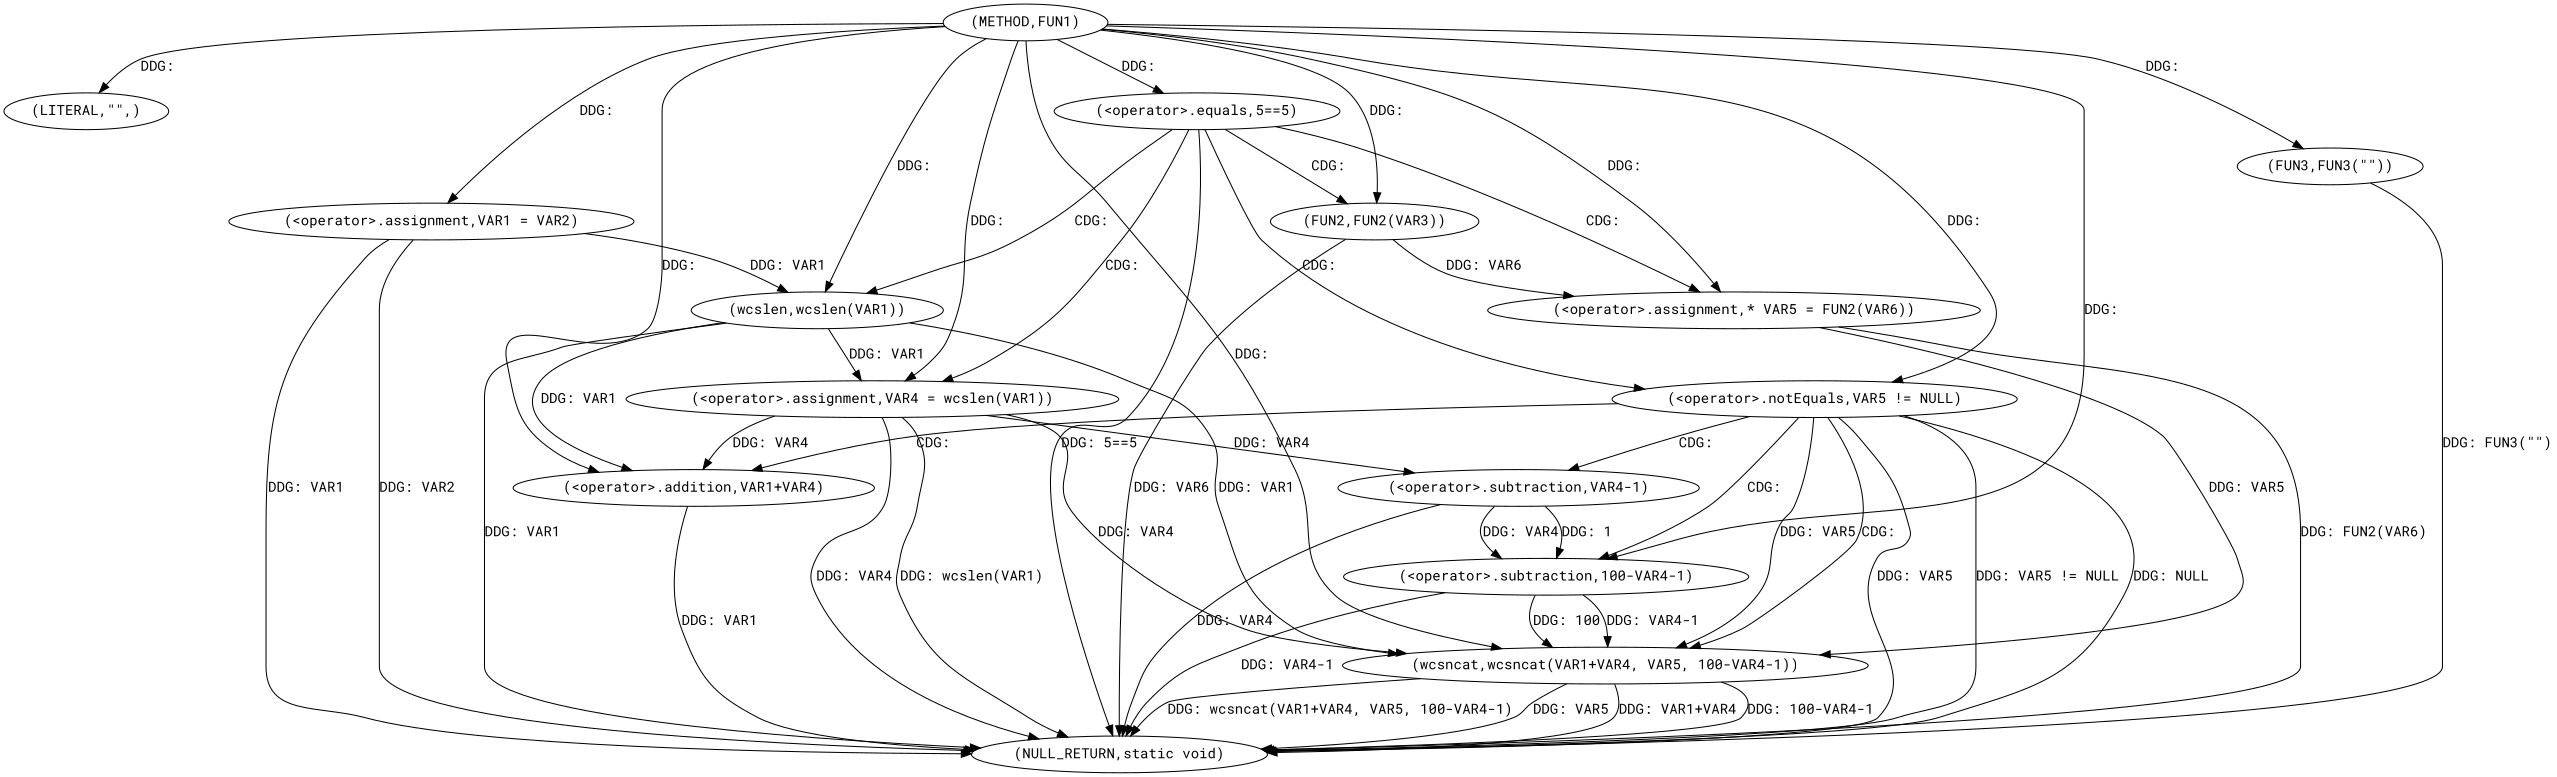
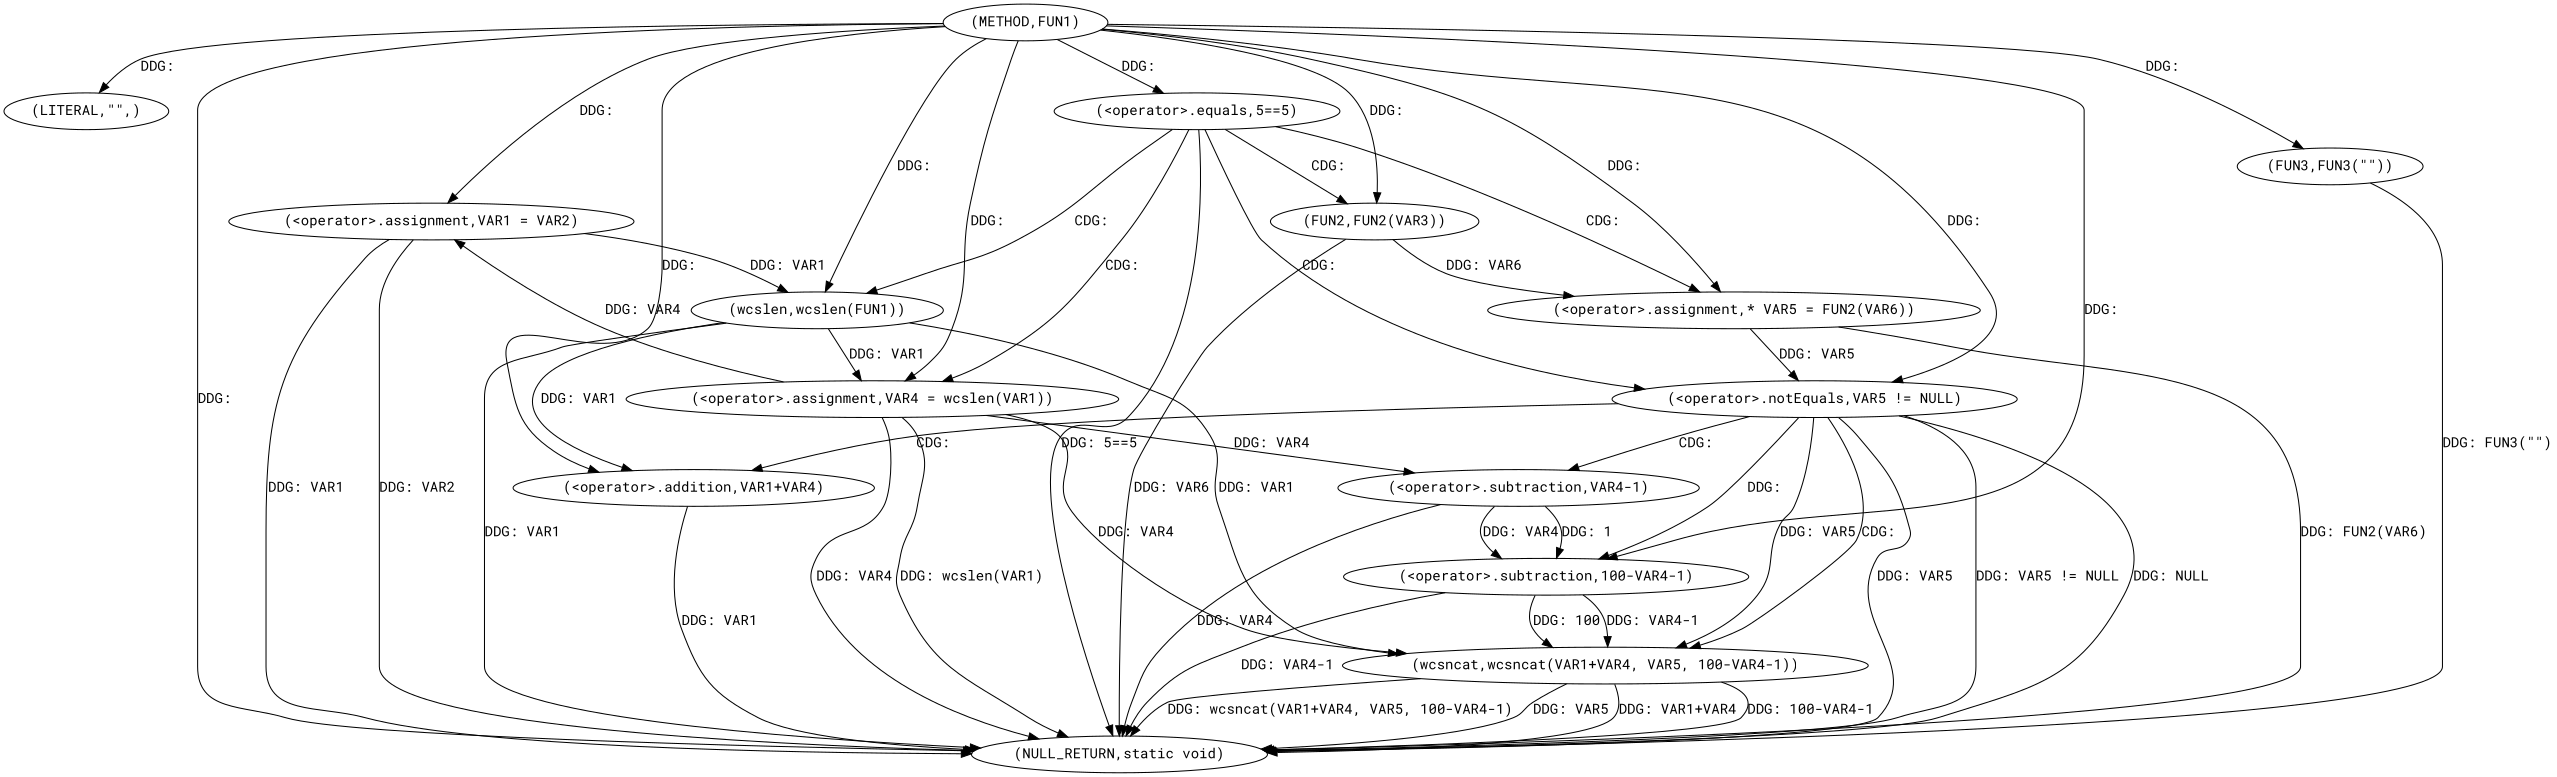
(817, 310) -> (817, 310)
(1244, 376) -> (198, 403)
(738, 433) -> (607, 330)
(1769, 488) -> (1769, 488)
(2226, 535) -> (1771, 351)
